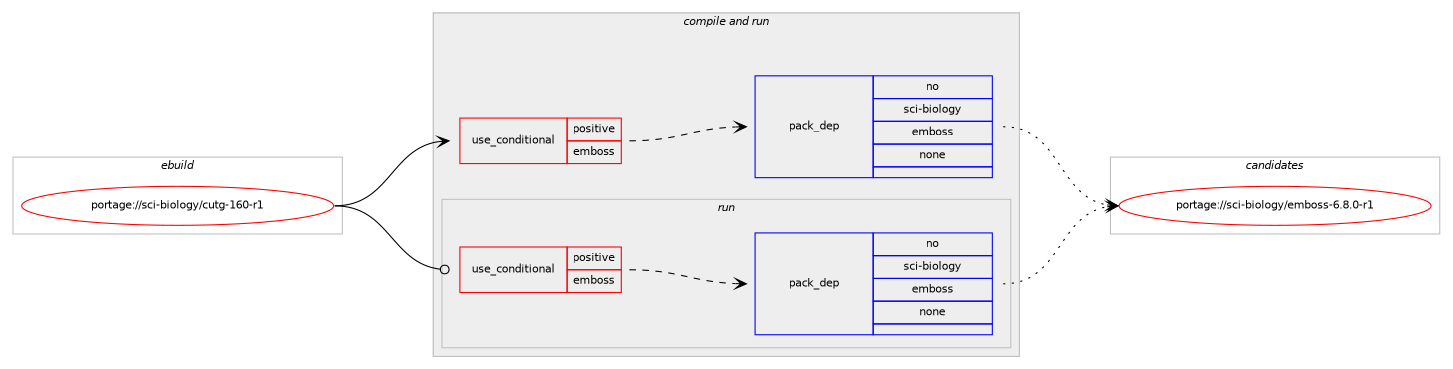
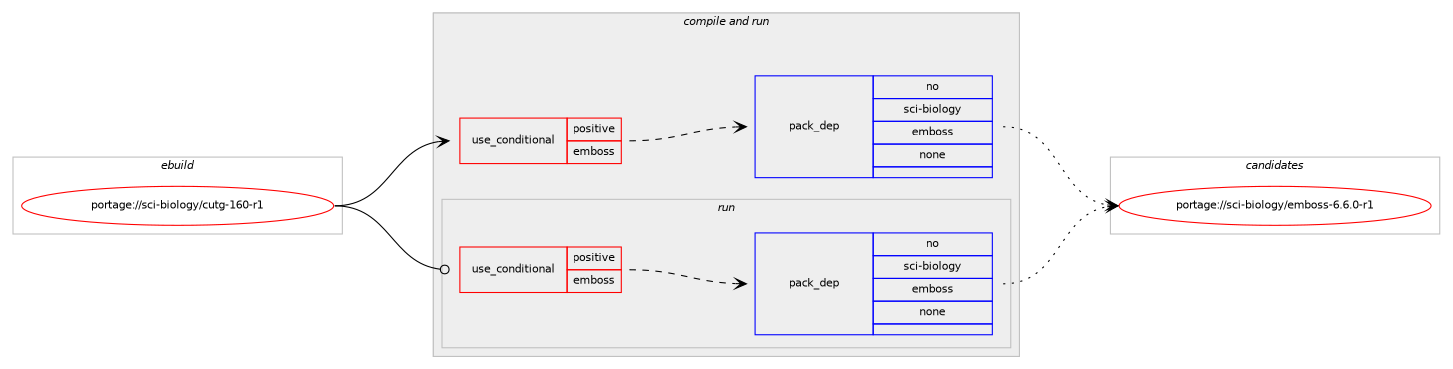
(1275, 206) -> (1275, 206)
